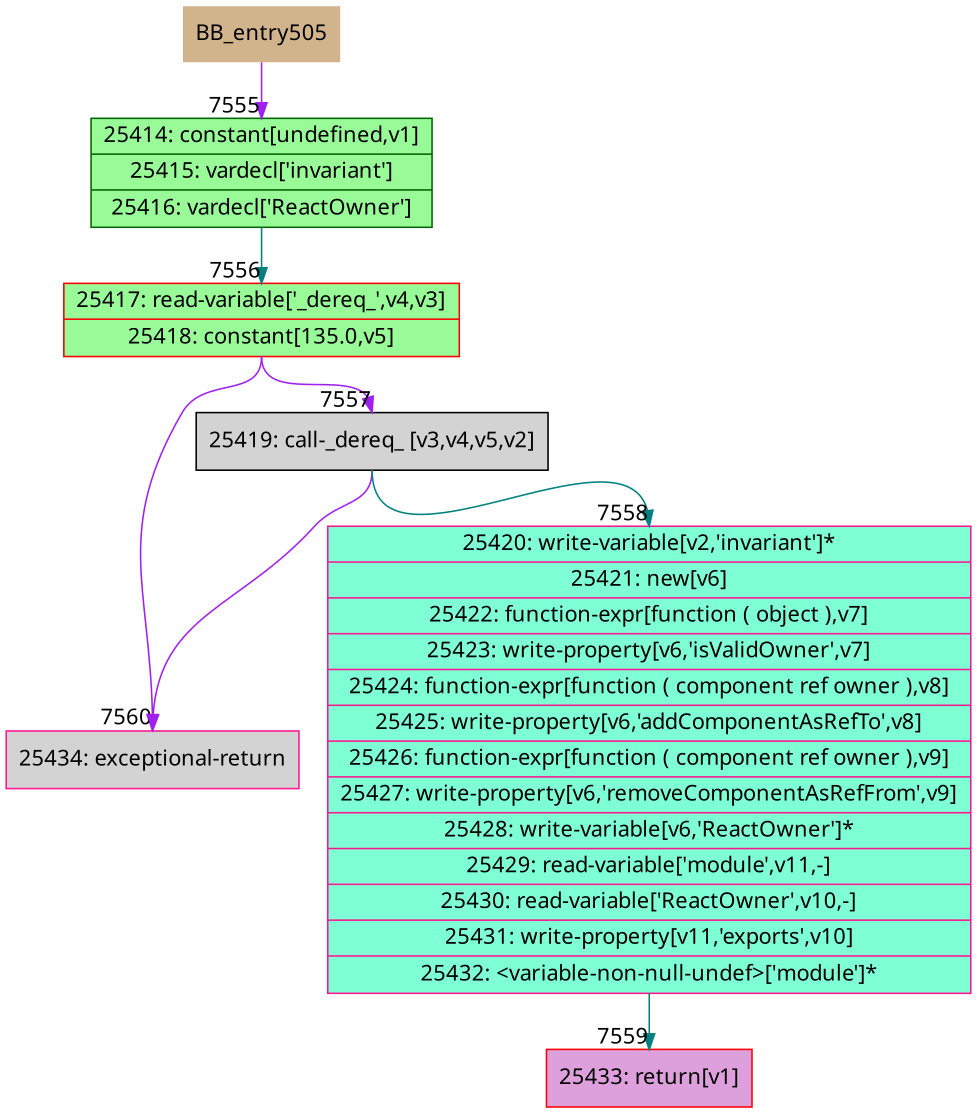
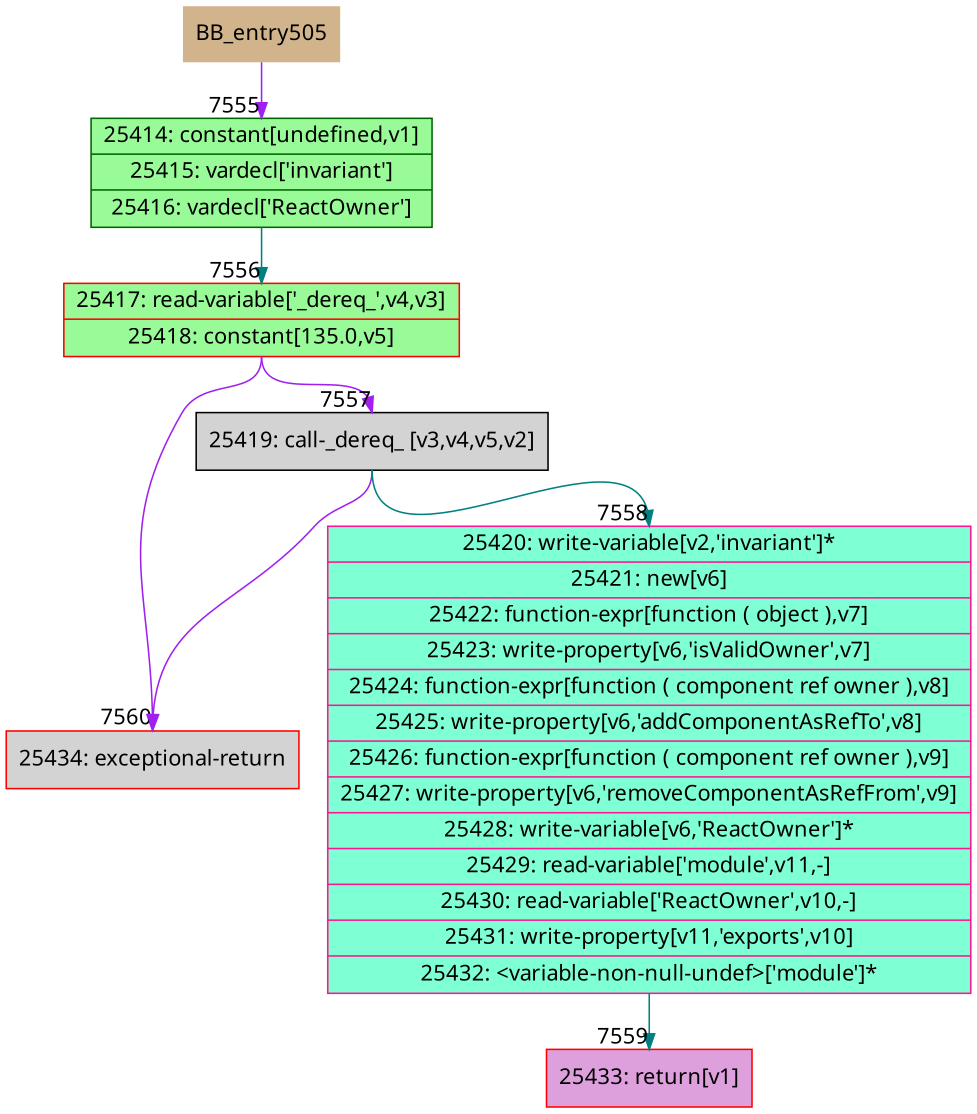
(153, 760) -> (153, 760)
